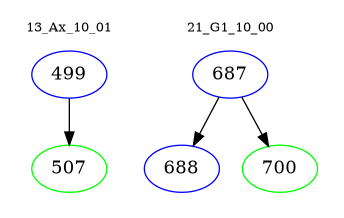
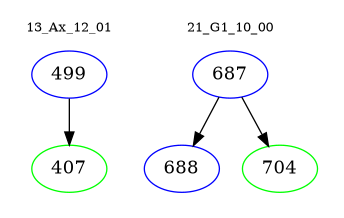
(69, 28) -> (69, 28)
(69, 169) -> (69, 169)
(280, 169) -> (280, 169)
